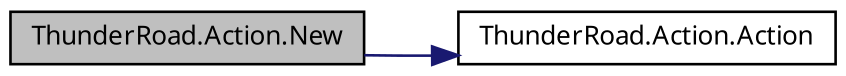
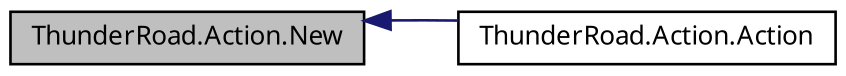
(398, 56) -> (424, 20)
